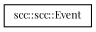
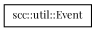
(48, 16) -> (48, 16)
